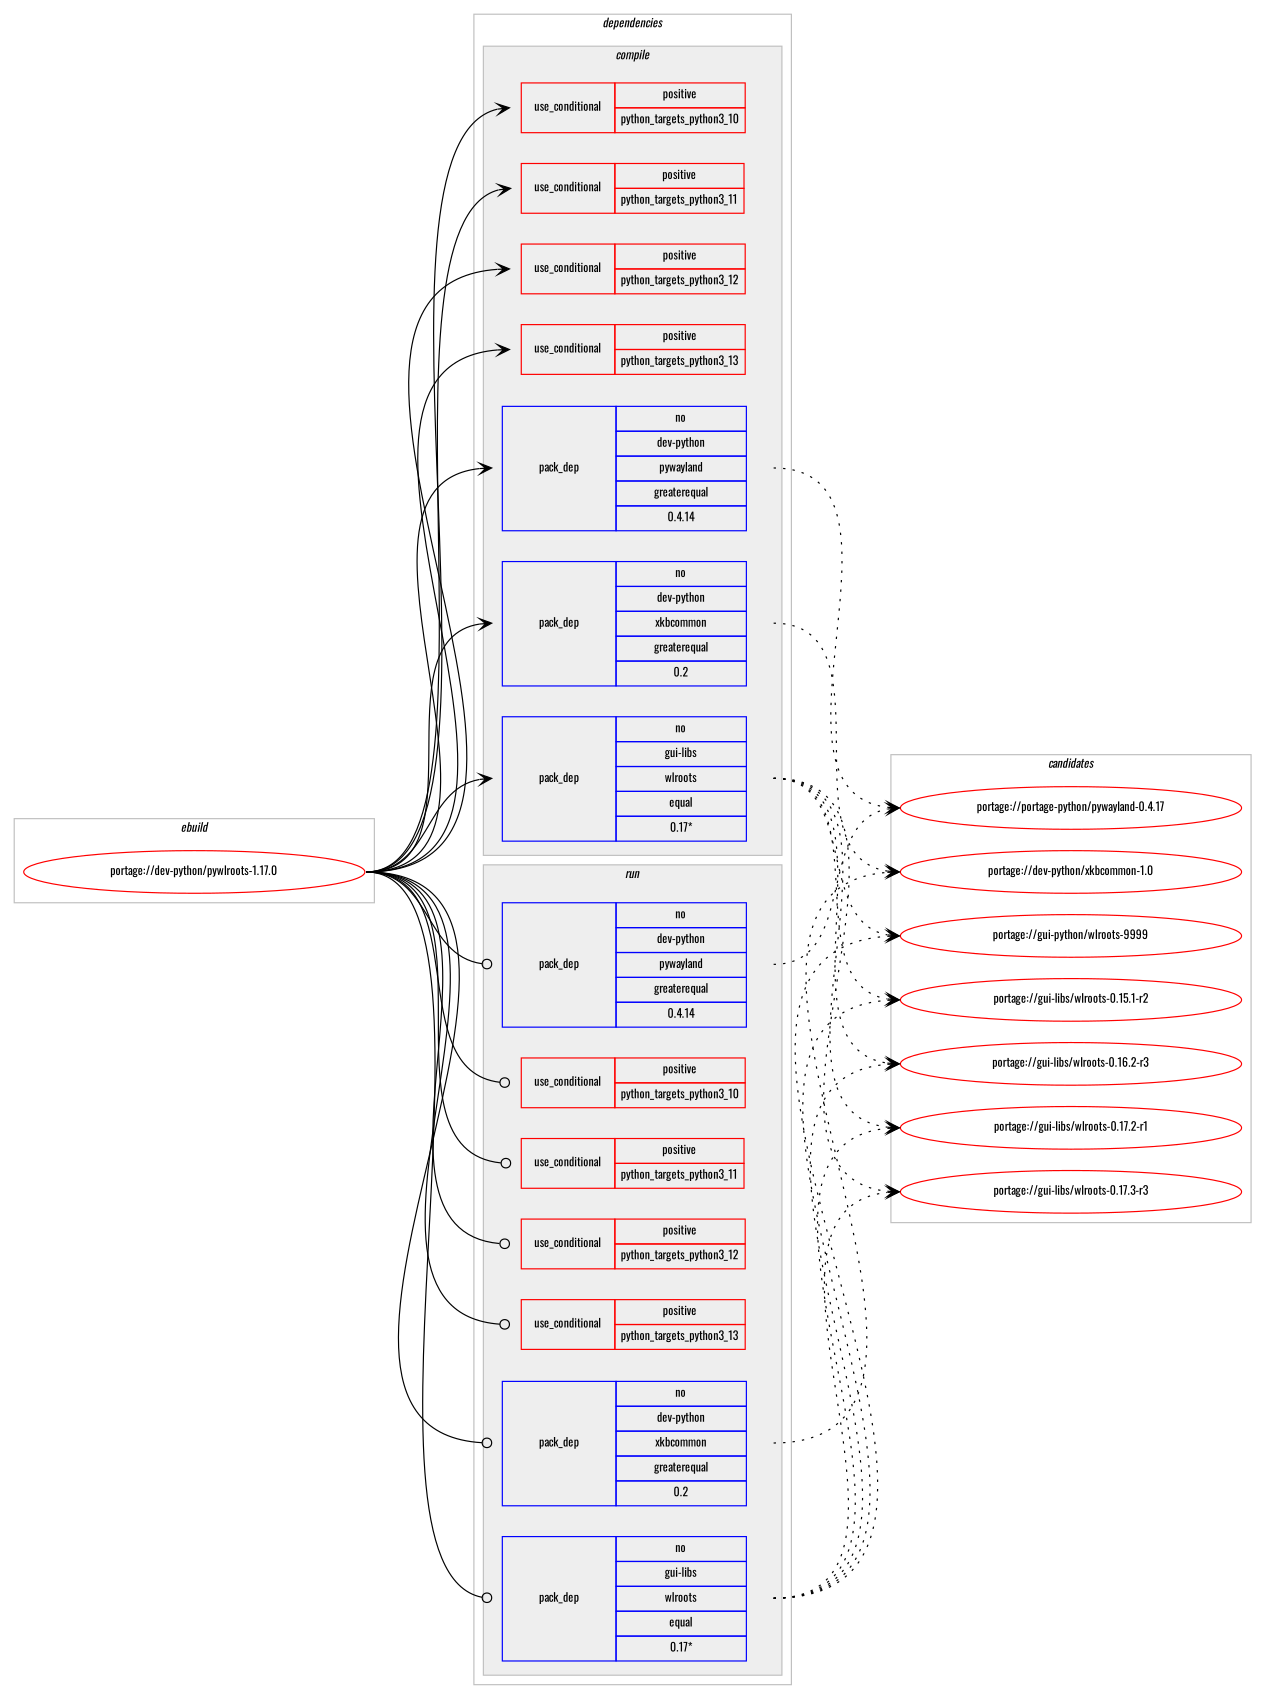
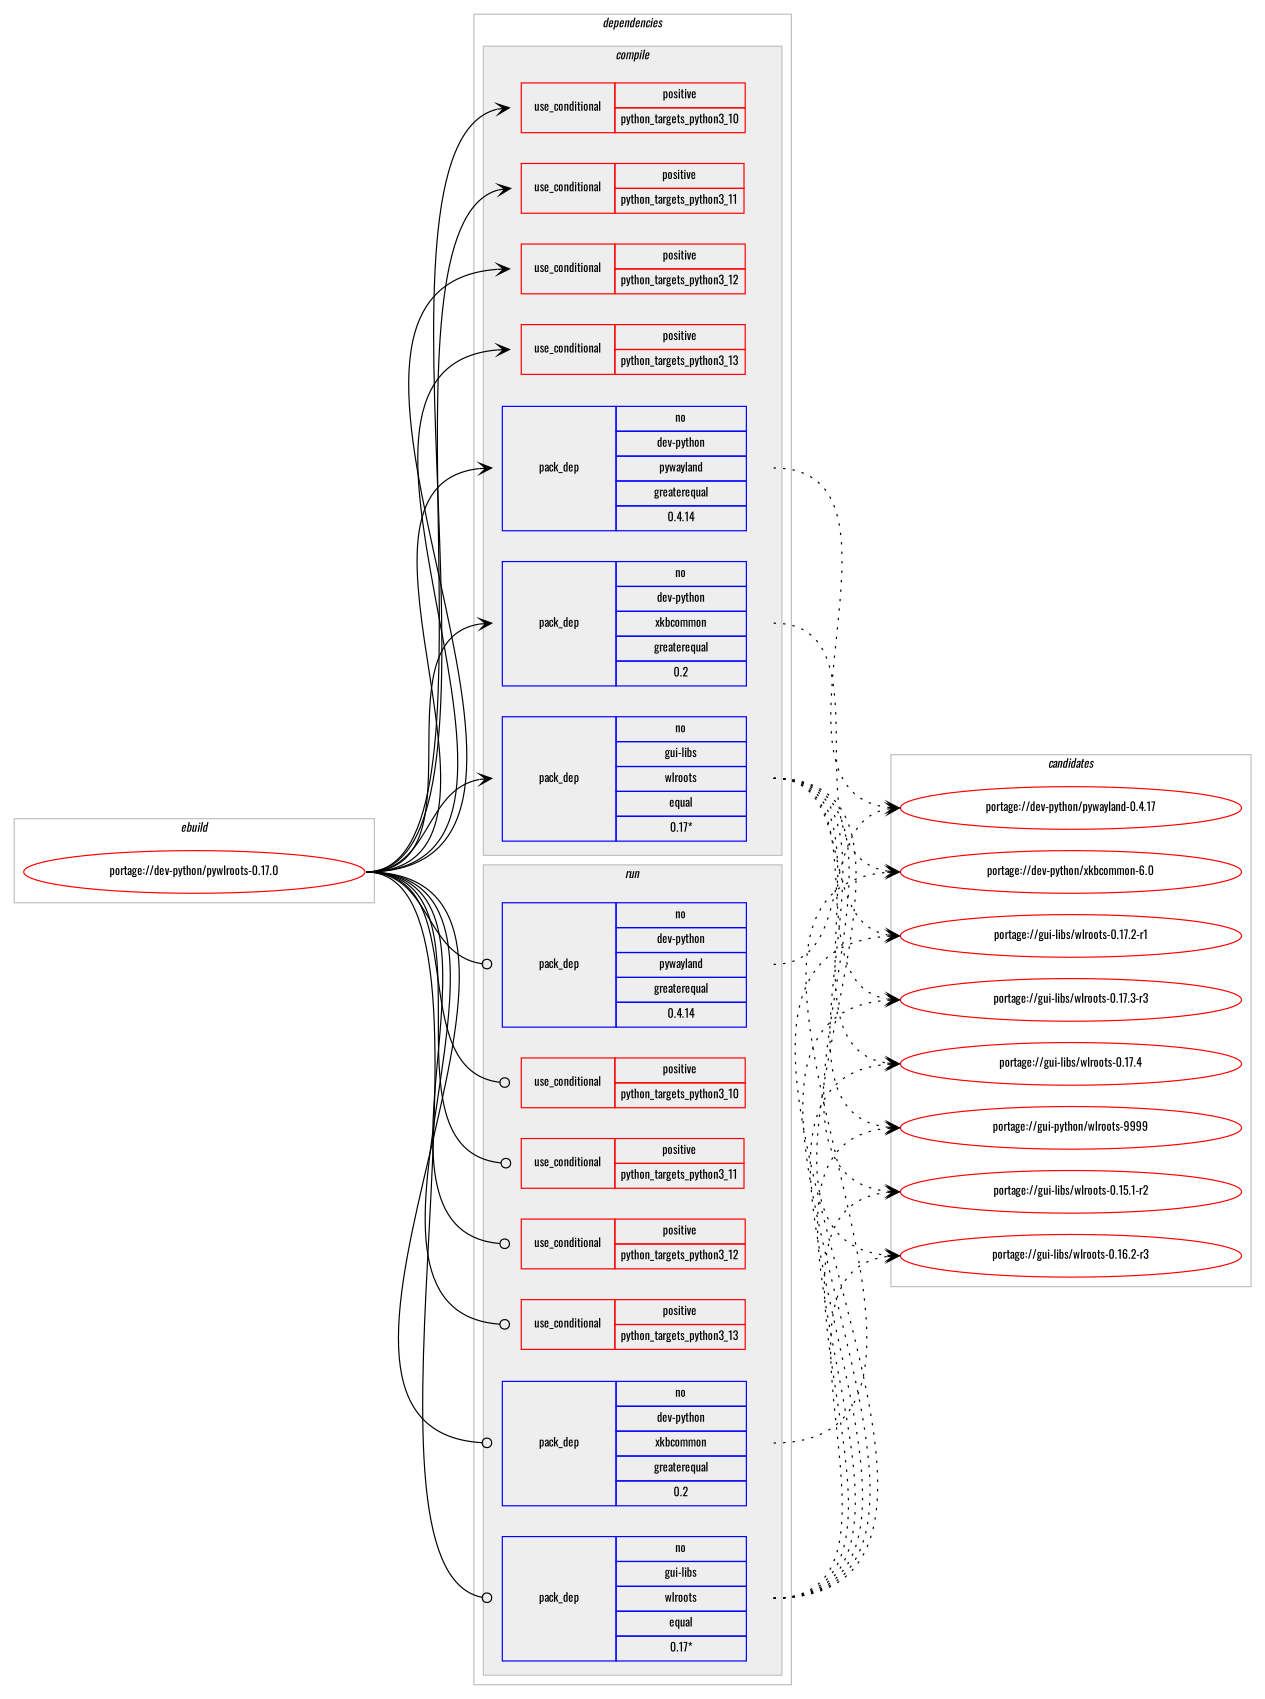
(1071, 808) -> (1071, 808)
(194, 872) -> (194, 872)
(1071, 872) -> (1071, 872)
none -> (1071, 1064)
